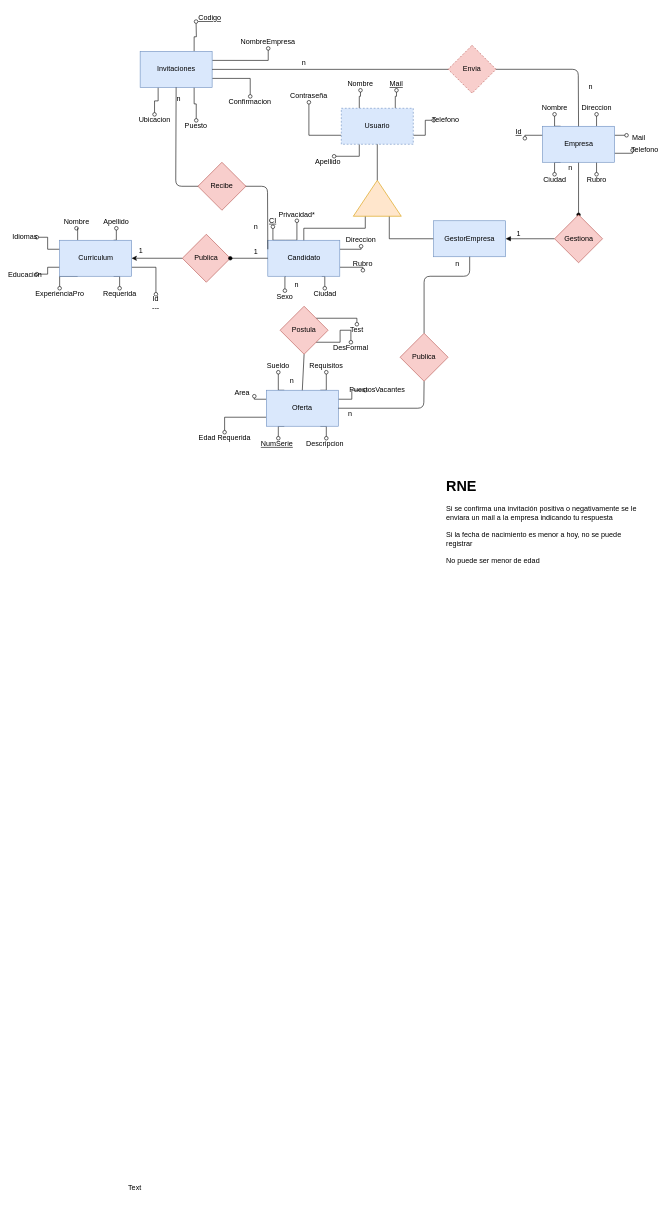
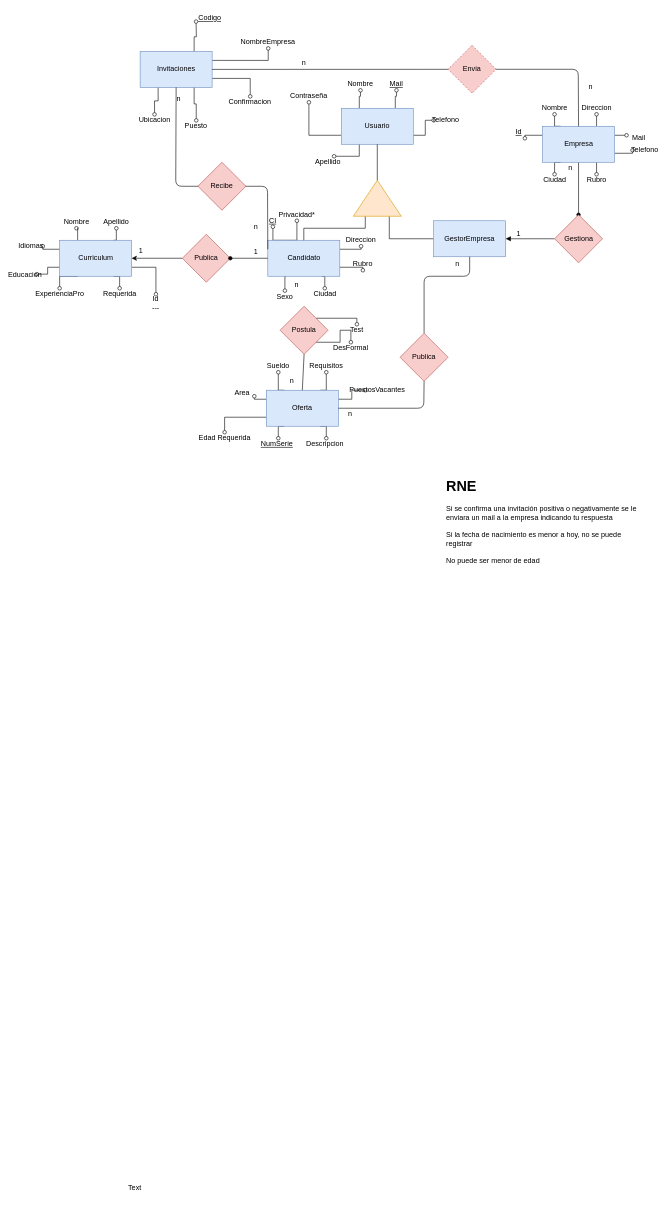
(377, 126) -> (377, 126)
(25, 237) -> (31, 246)
